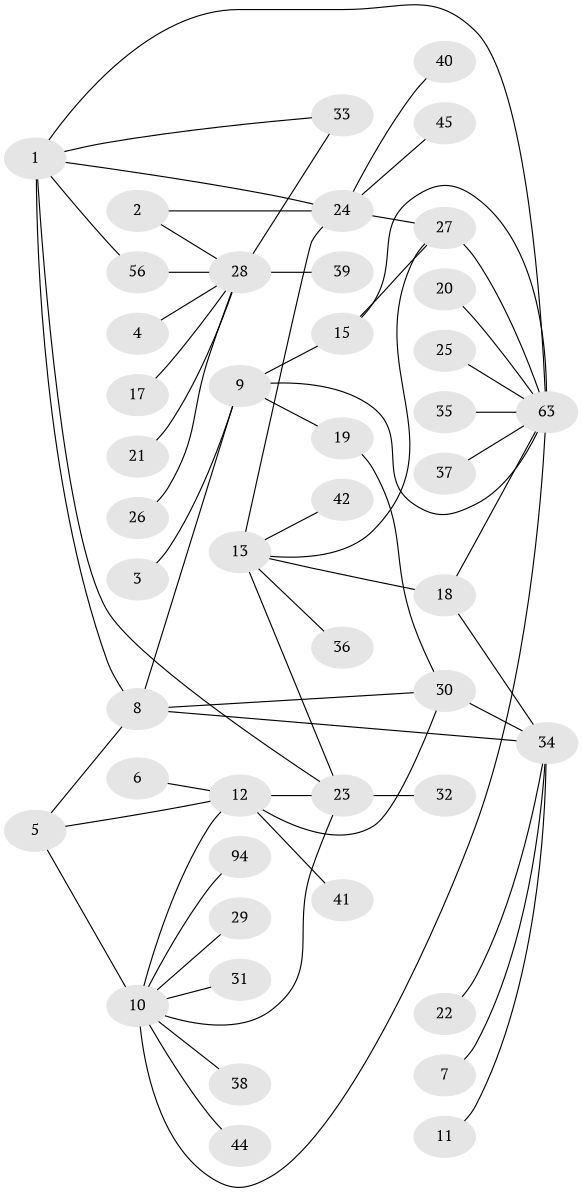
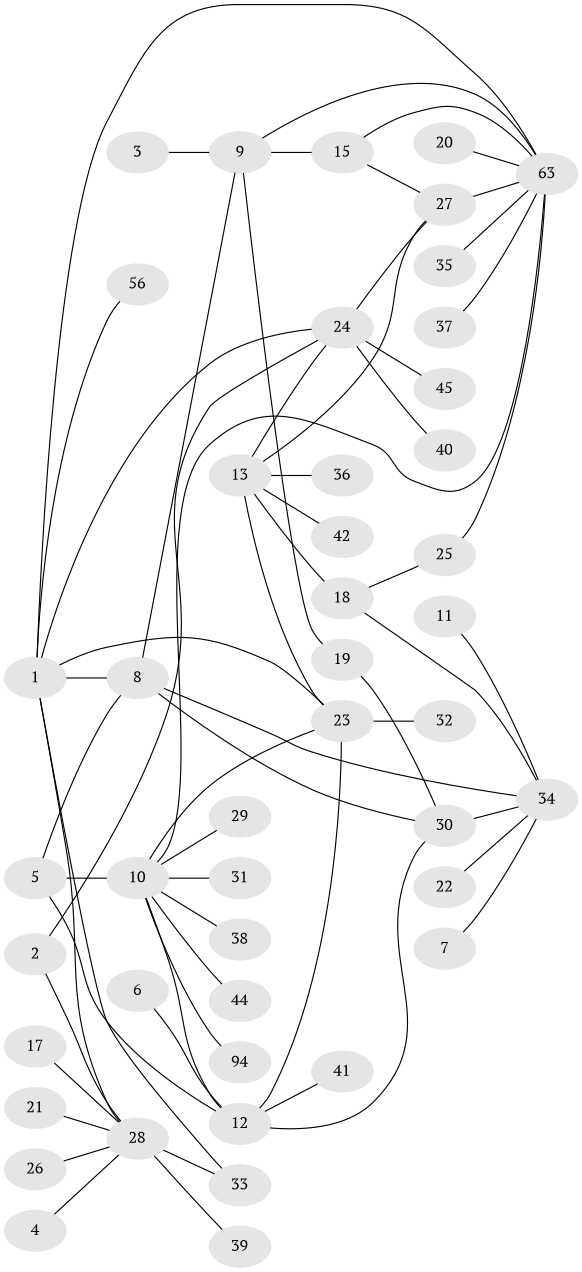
(189, 272) -> (73, 913)
(496, 504) -> (394, 577)
